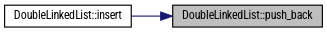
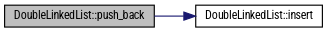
(146, 16) -> (169, 16)
